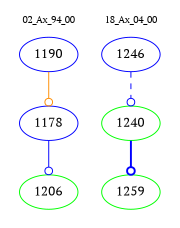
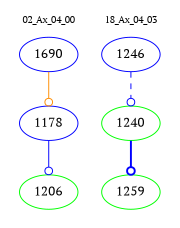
(49, 21) -> (49, 21)
(131, 21) -> (131, 21)
(49, 54) -> (49, 54)
